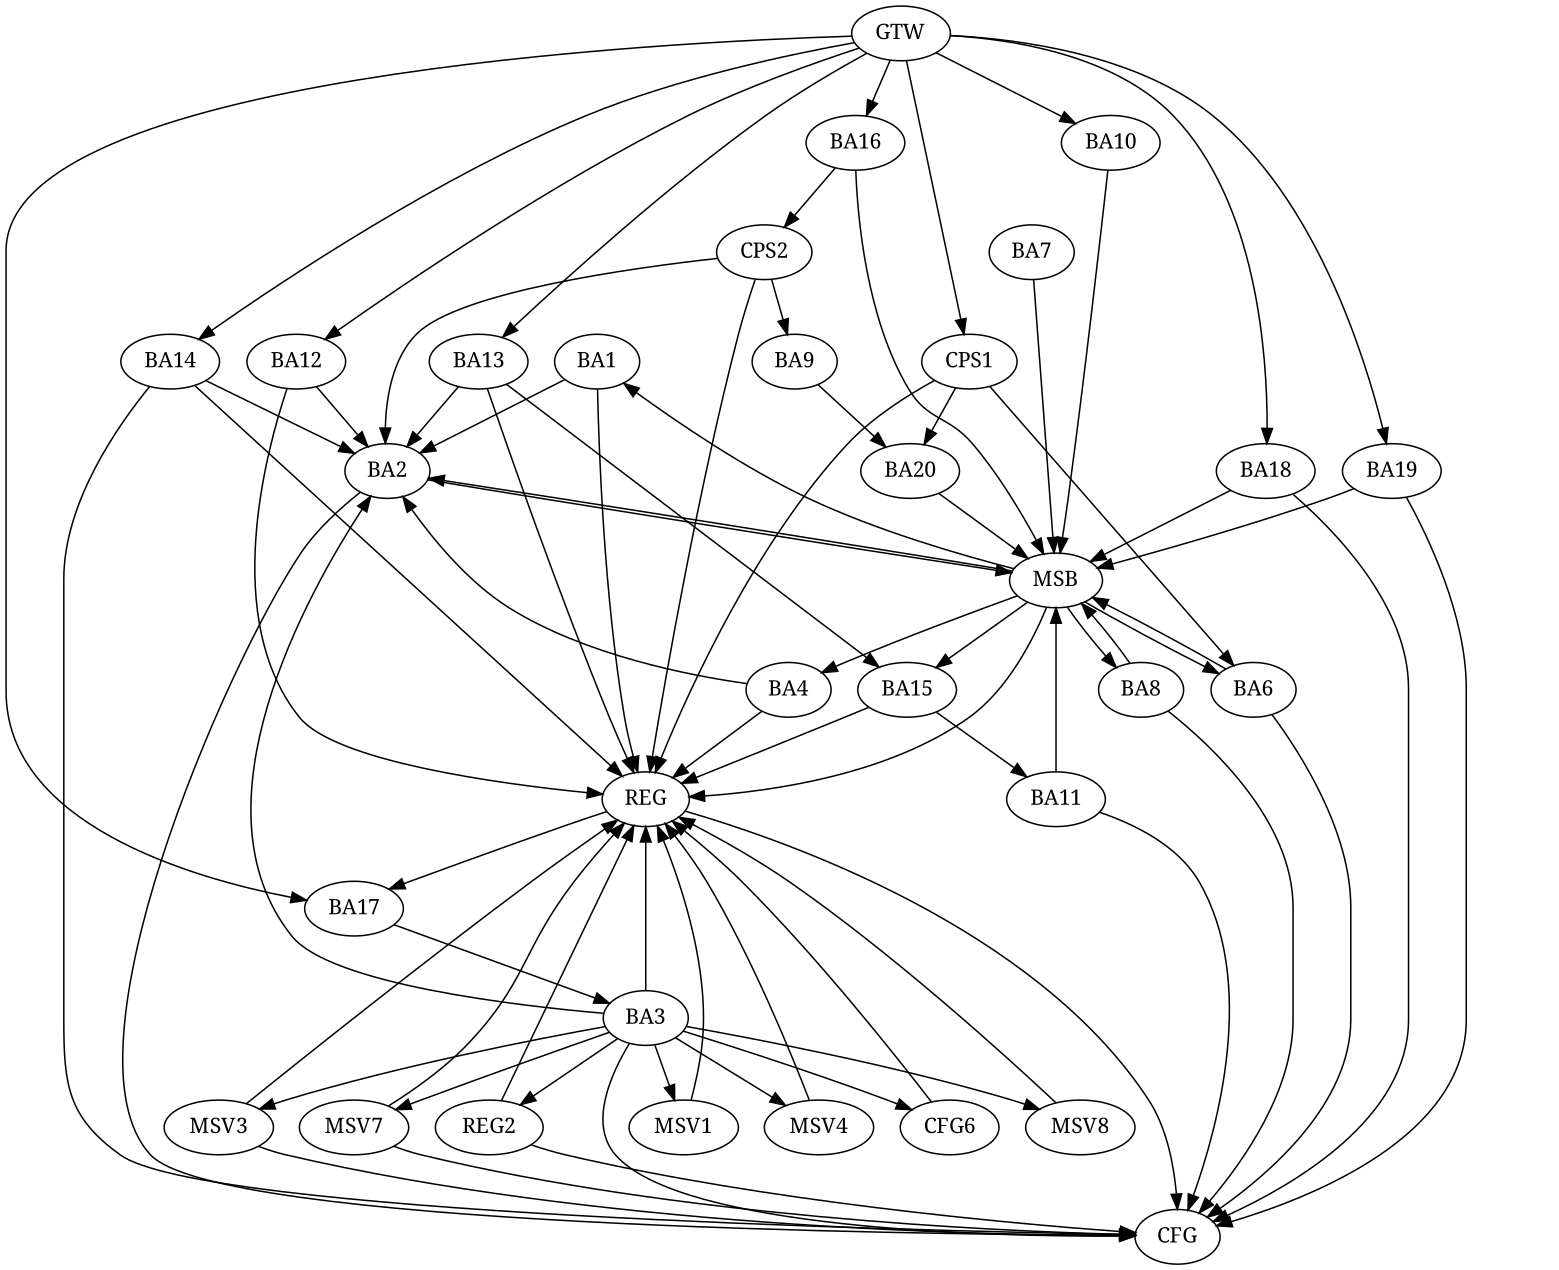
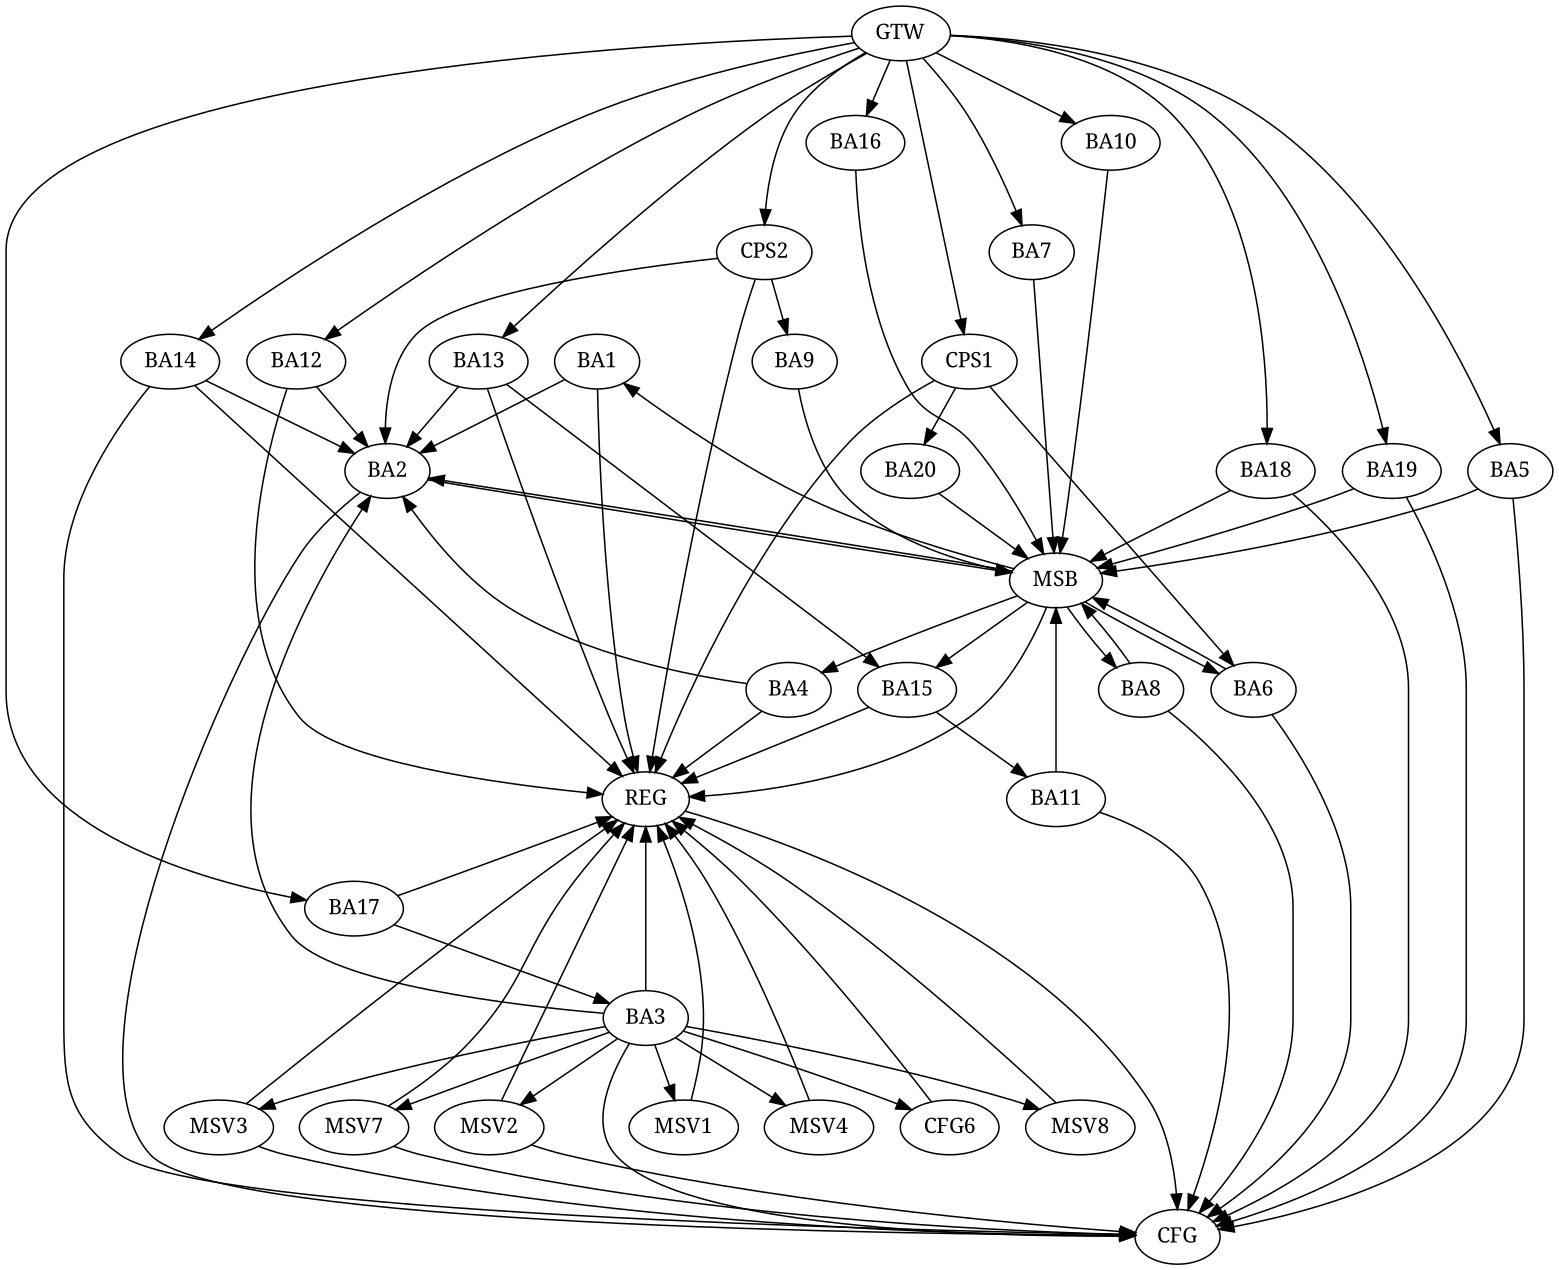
none -> (977, 130)
(815, 192) -> (793, 116)
(846, 411) -> (859, 508)
none -> (1510, 471)
(505, 847) -> (498, 859)
(489, 1127) -> (489, 1127)
